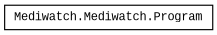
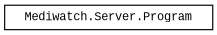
(109, 17) -> (109, 17)
